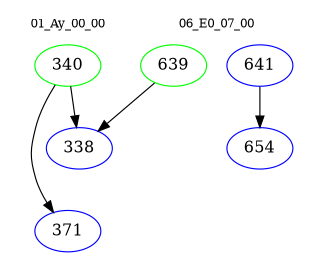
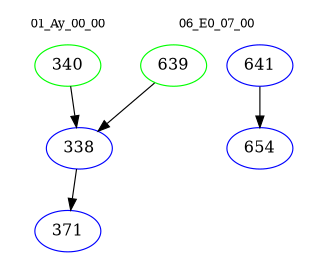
(32, 143) -> (74, 184)
